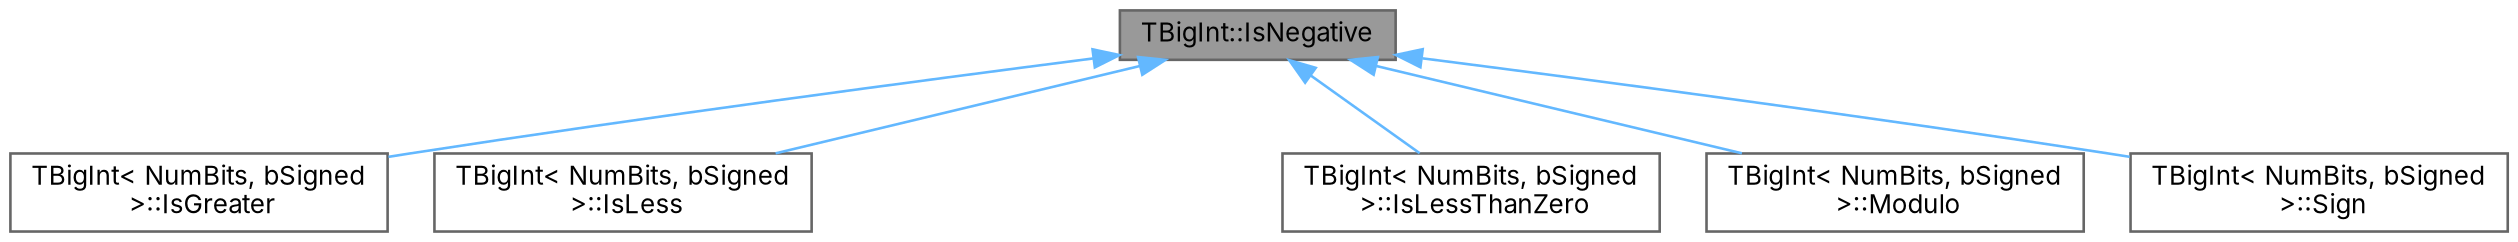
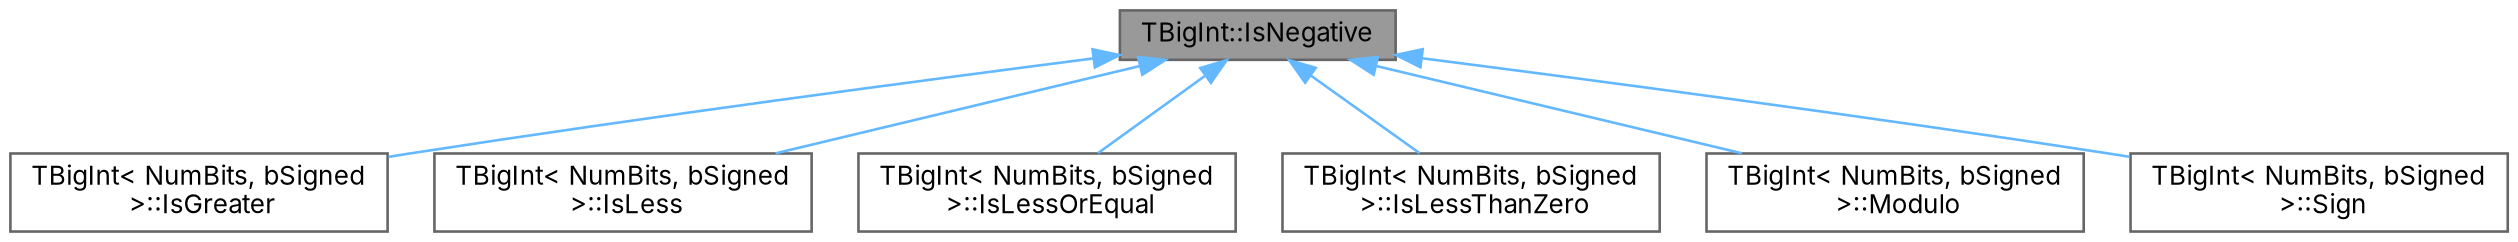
none -> (1047, 193)
